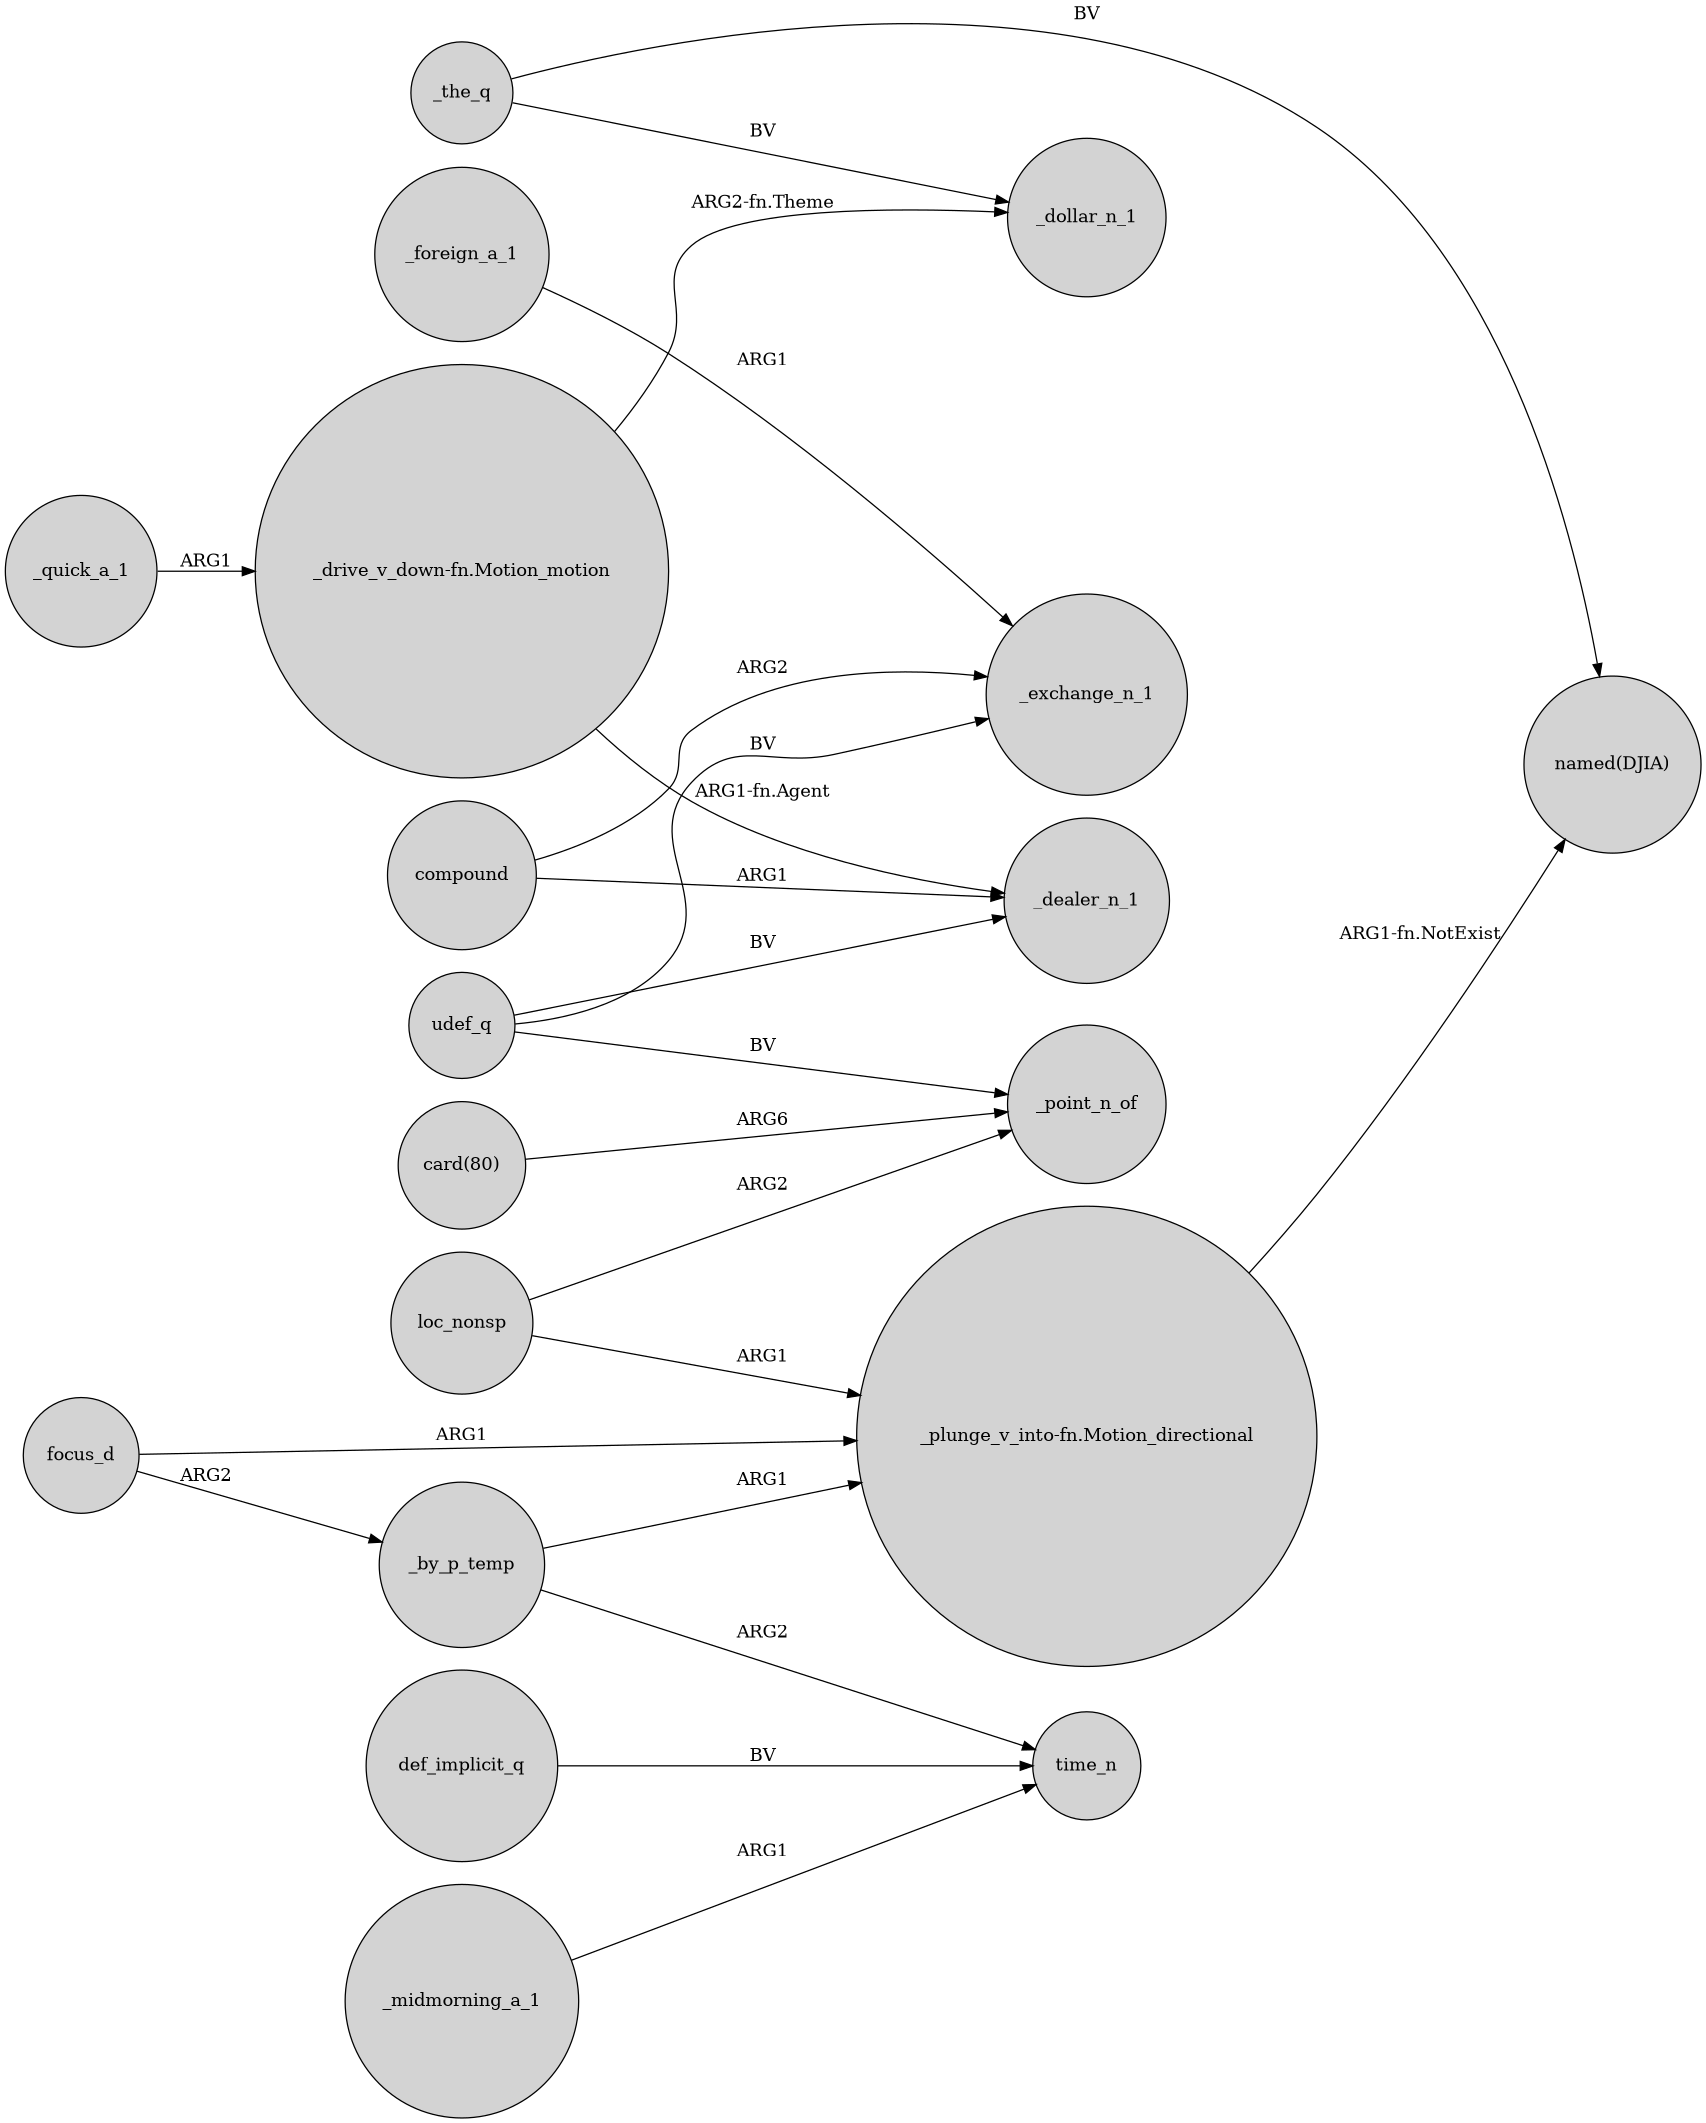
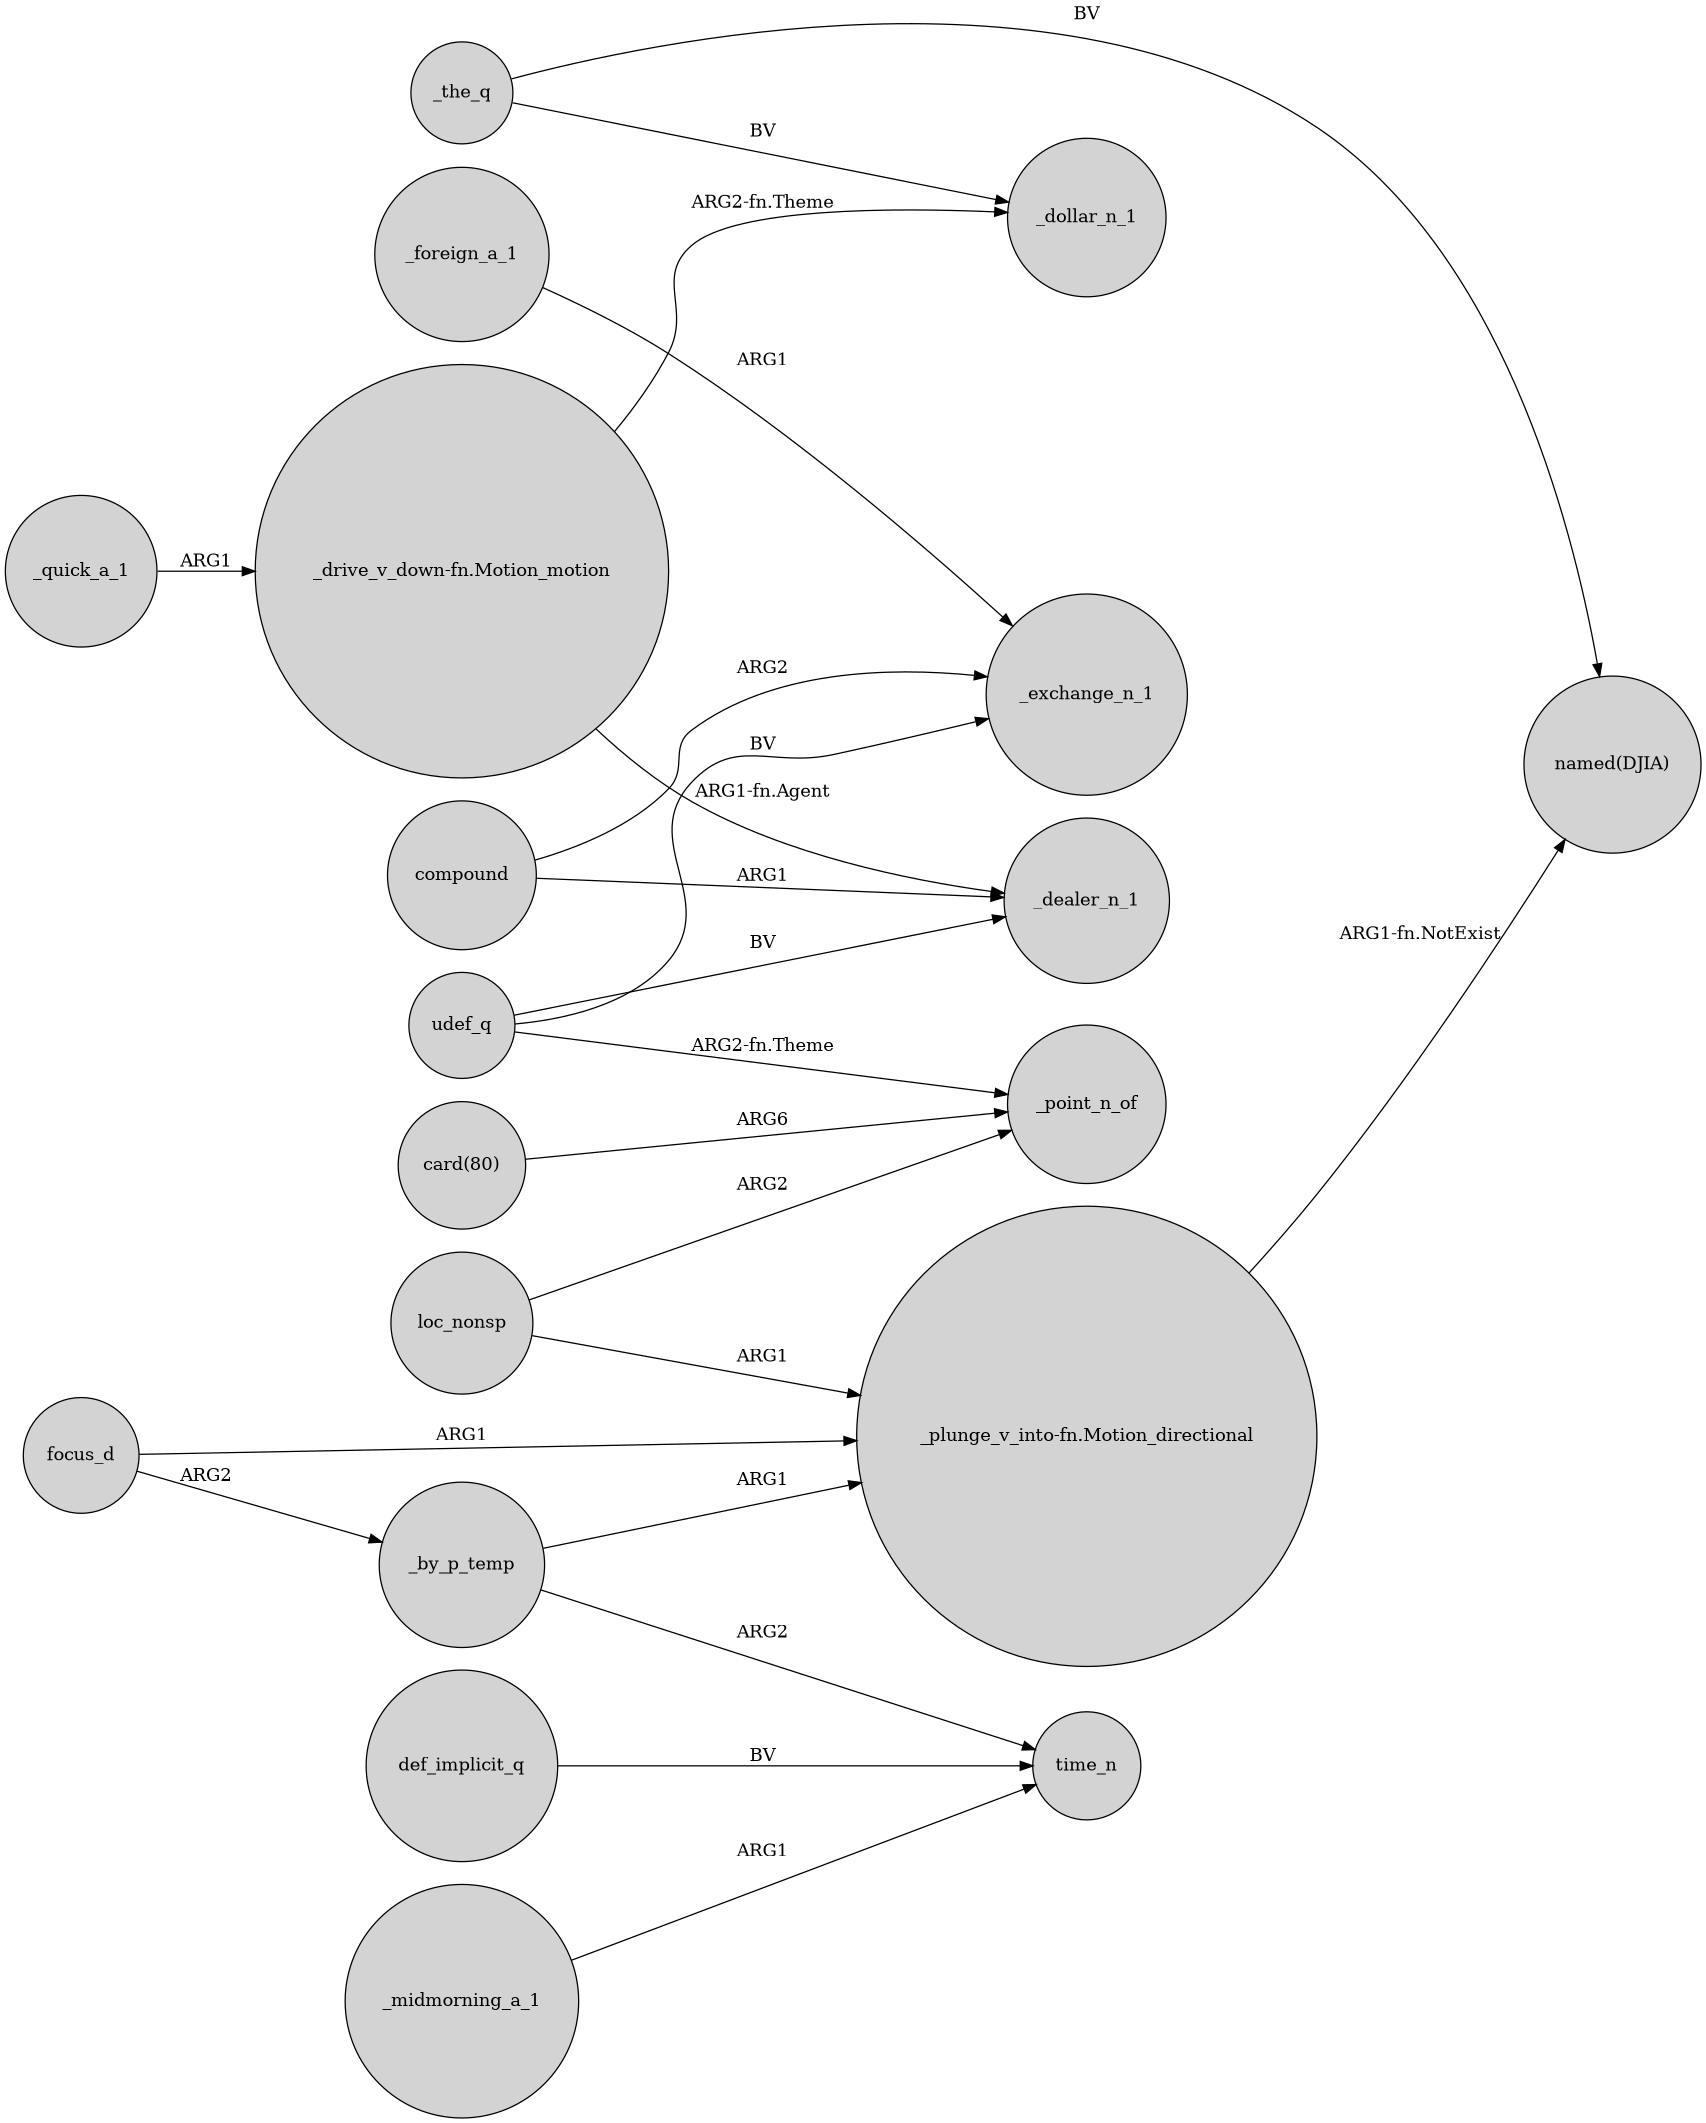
(763, 1046) -> (763, 1046)
